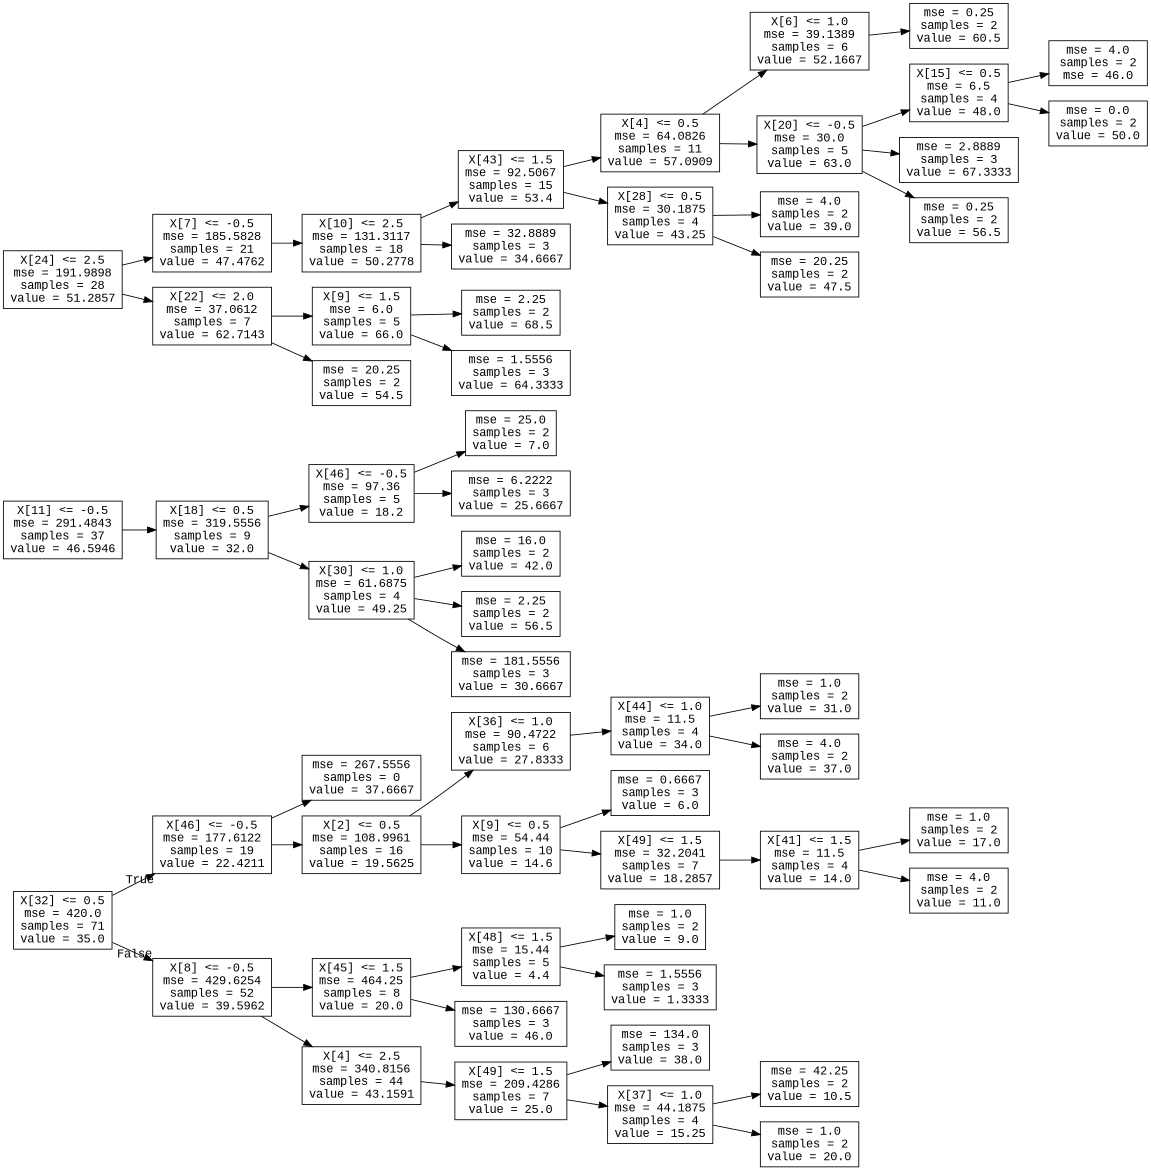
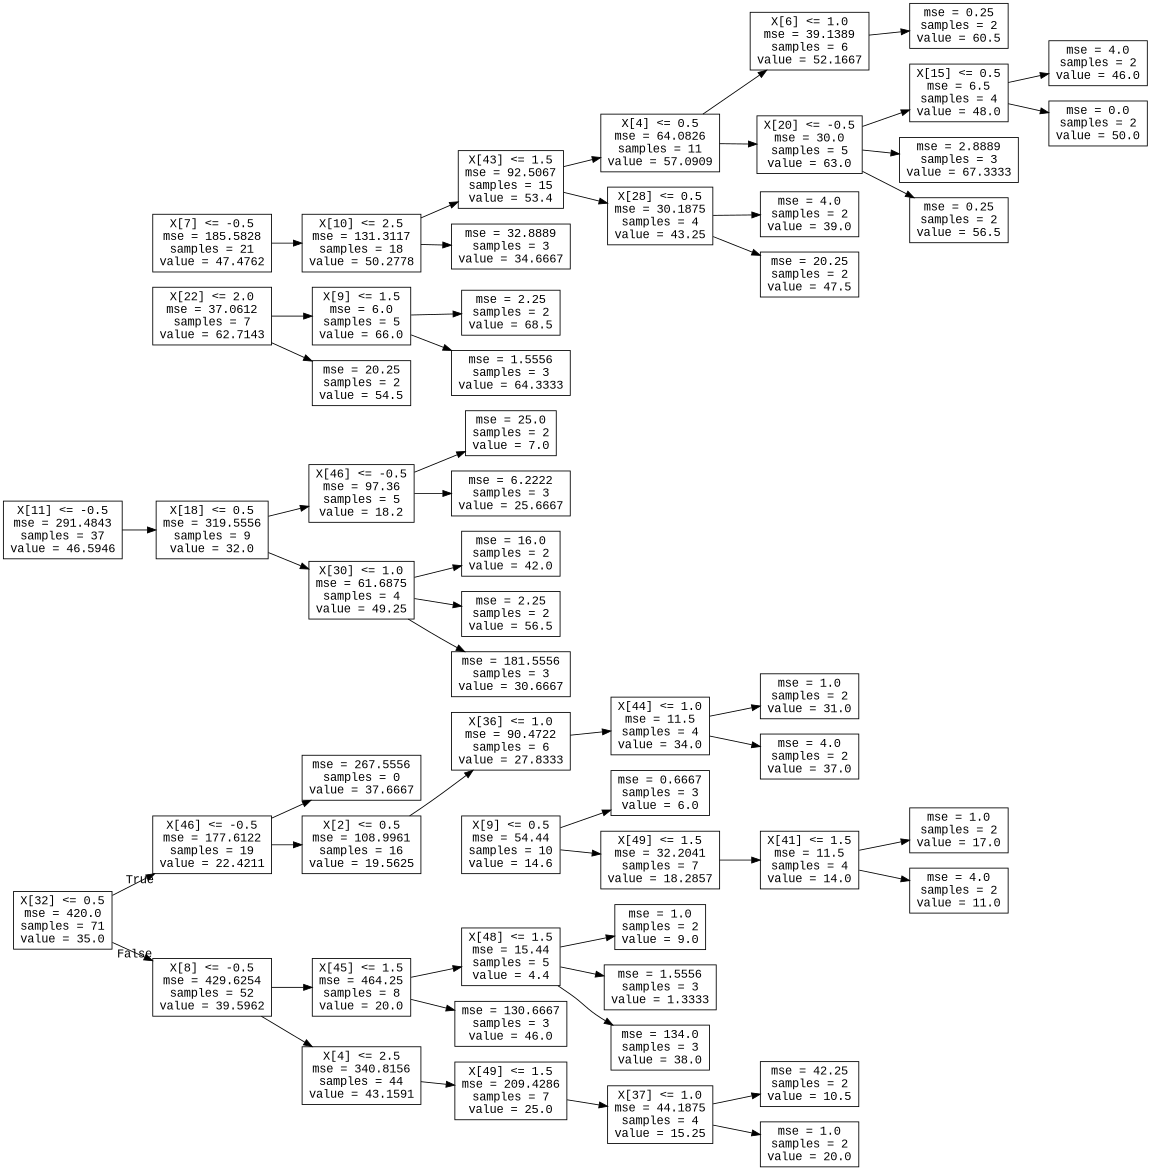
(1098, 63) -> (1098, 63)
(63, 280) -> none
(437, 845) -> none
(585, 1069) -> (582, 1003)
